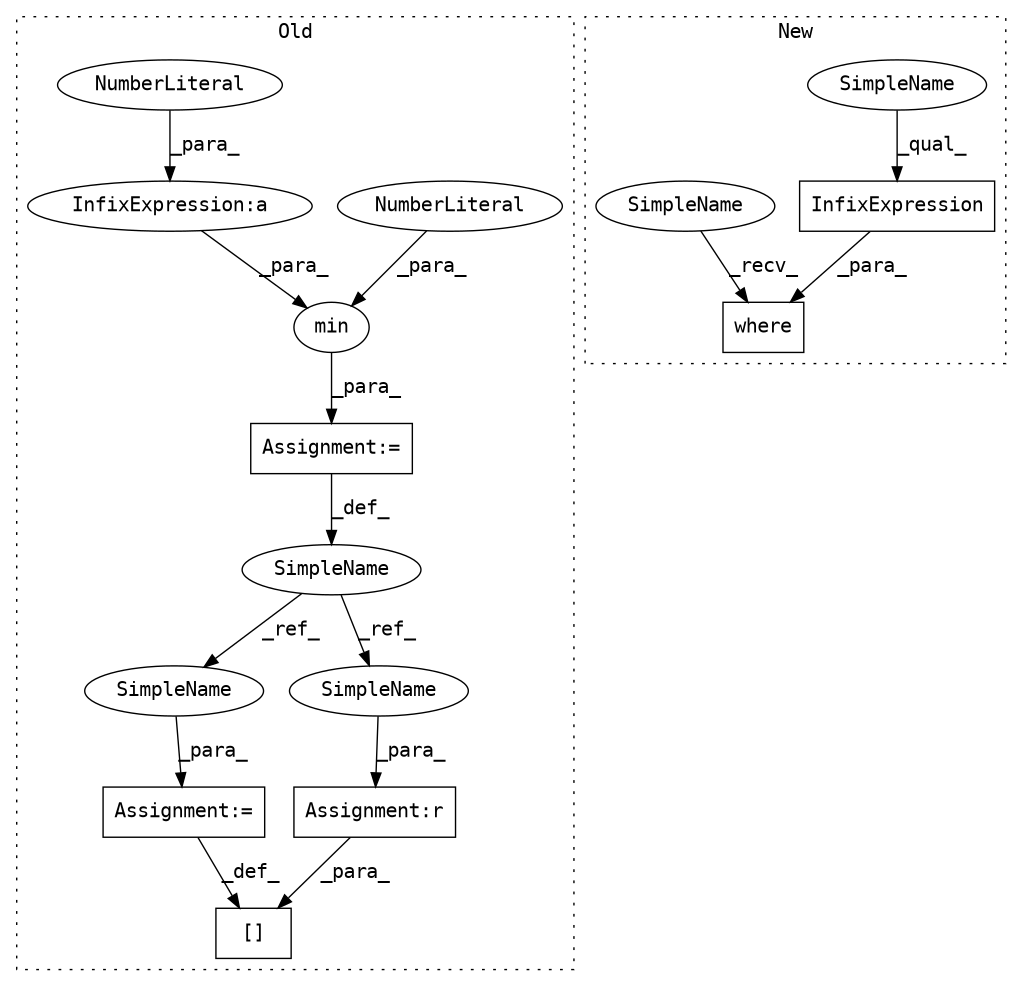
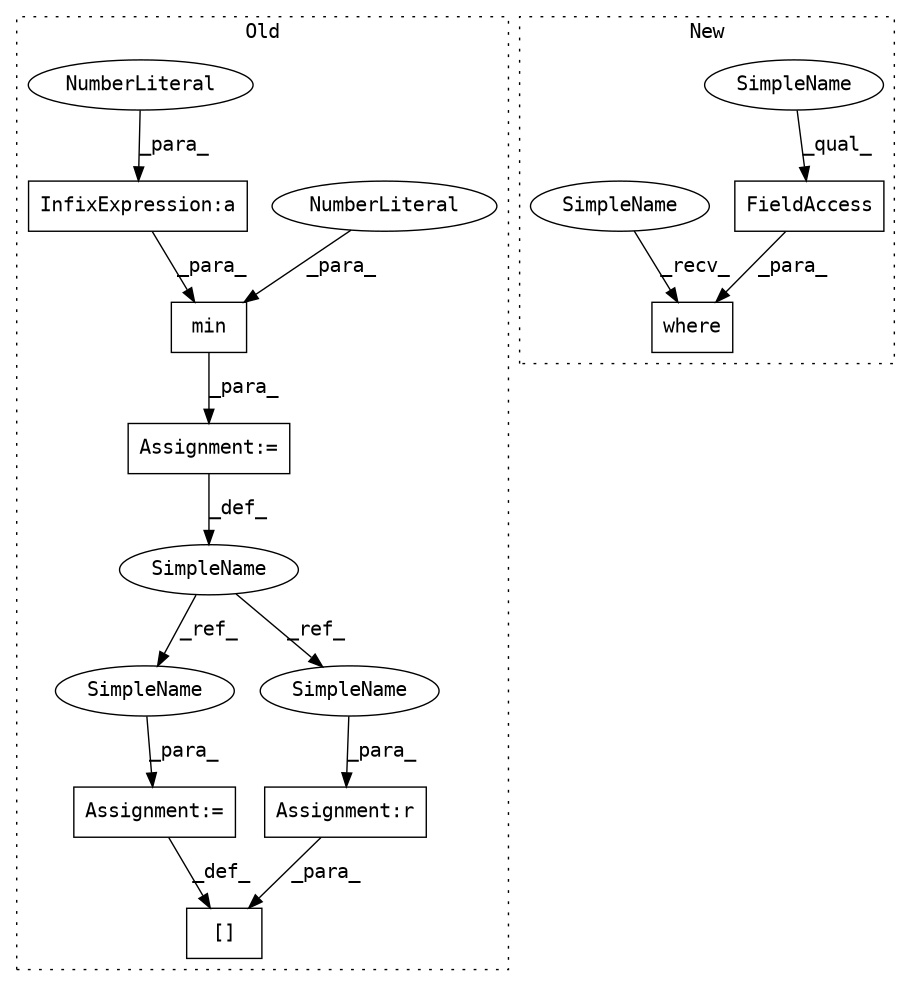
(170, 206) -> (138, 206)
(897, 206) -> (809, 206)
(332, 327) -> (209, 327)
